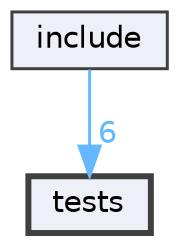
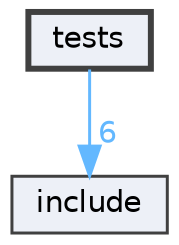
(90, 108) -> (90, 108)
